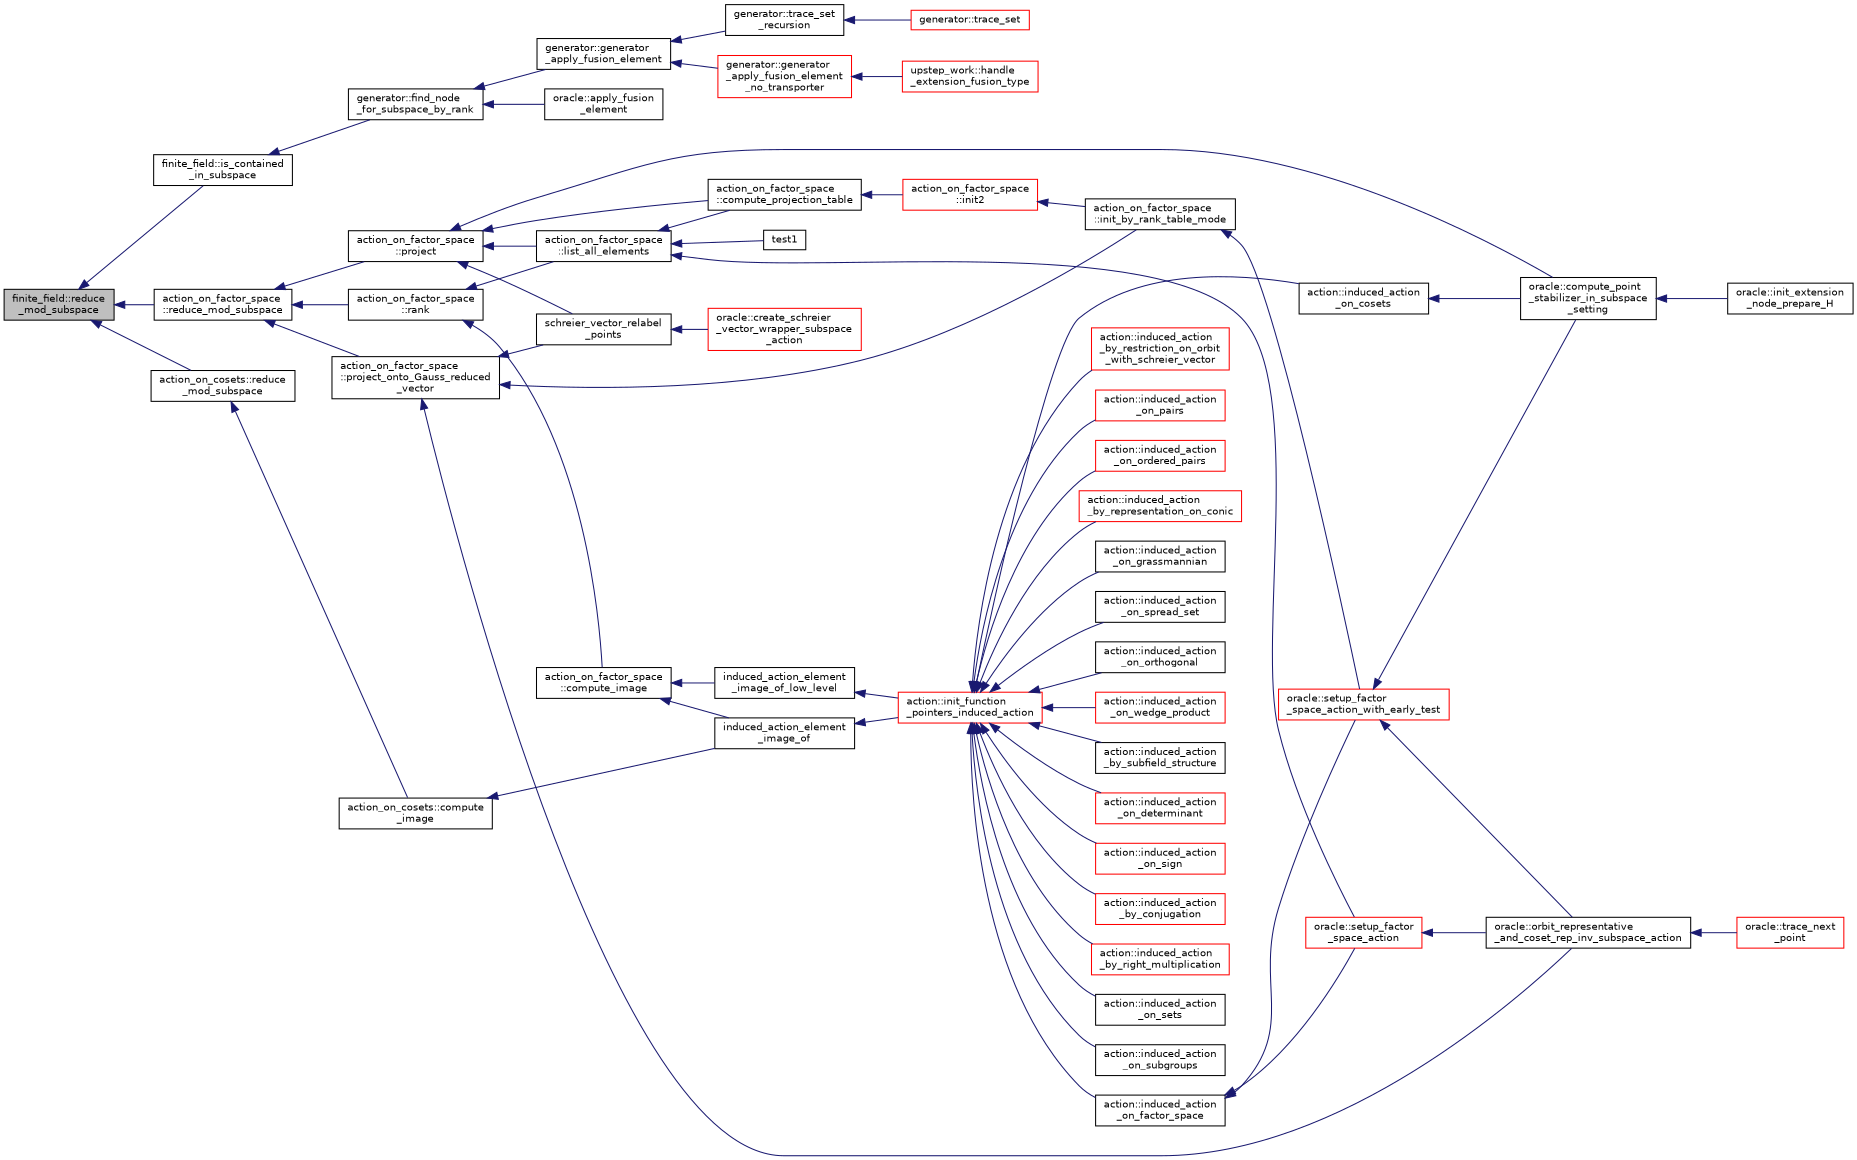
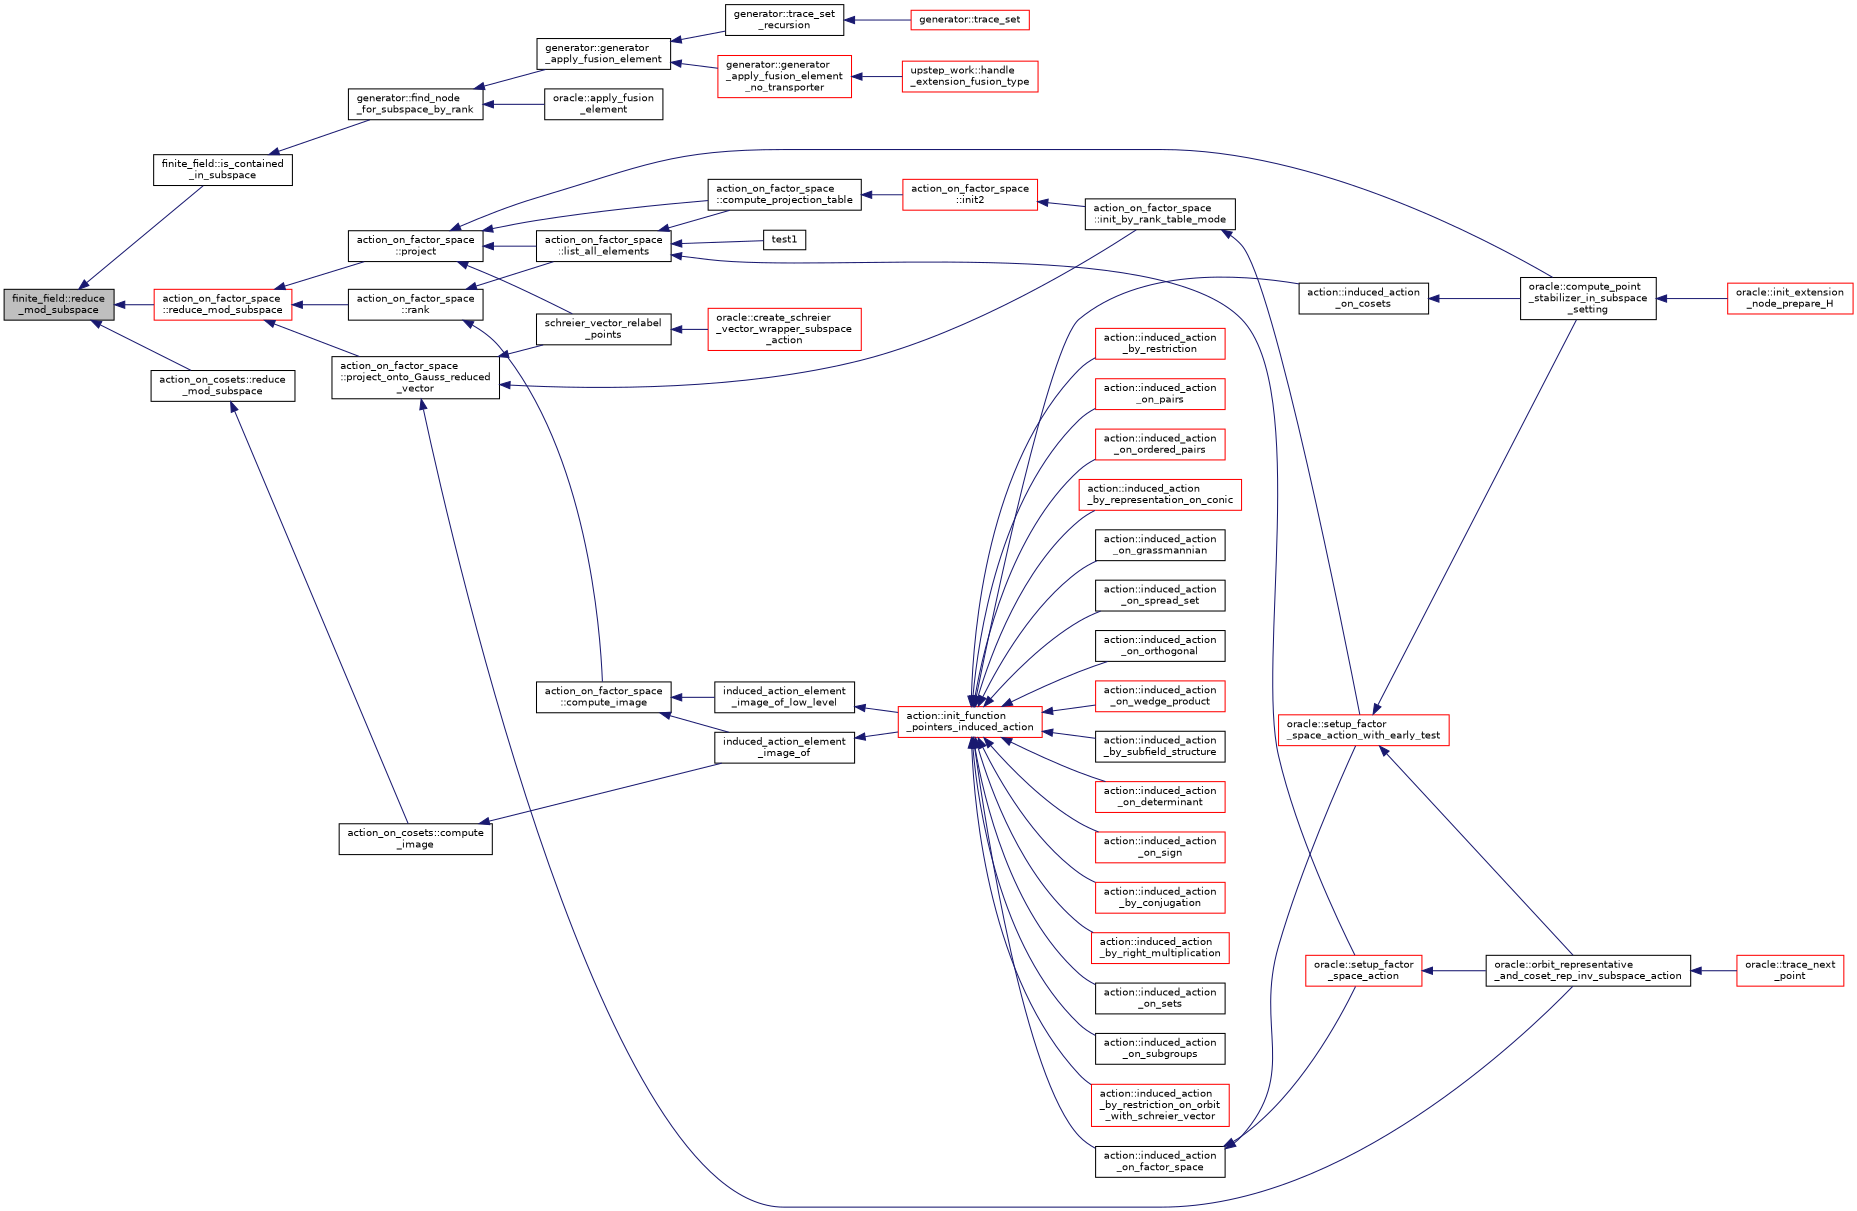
(1790, 299) -> (1790, 299)
(223, 305) -> (223, 305)
none -> (1160, 344)
